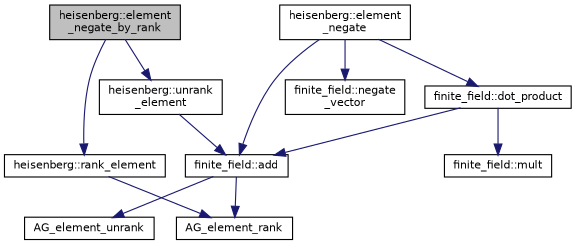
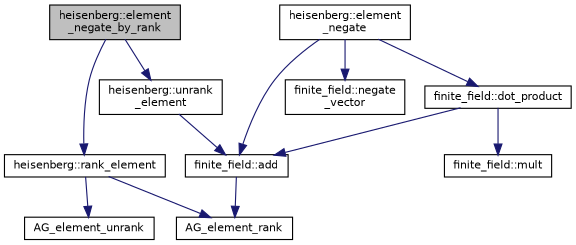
(170, 194) -> (87, 191)
